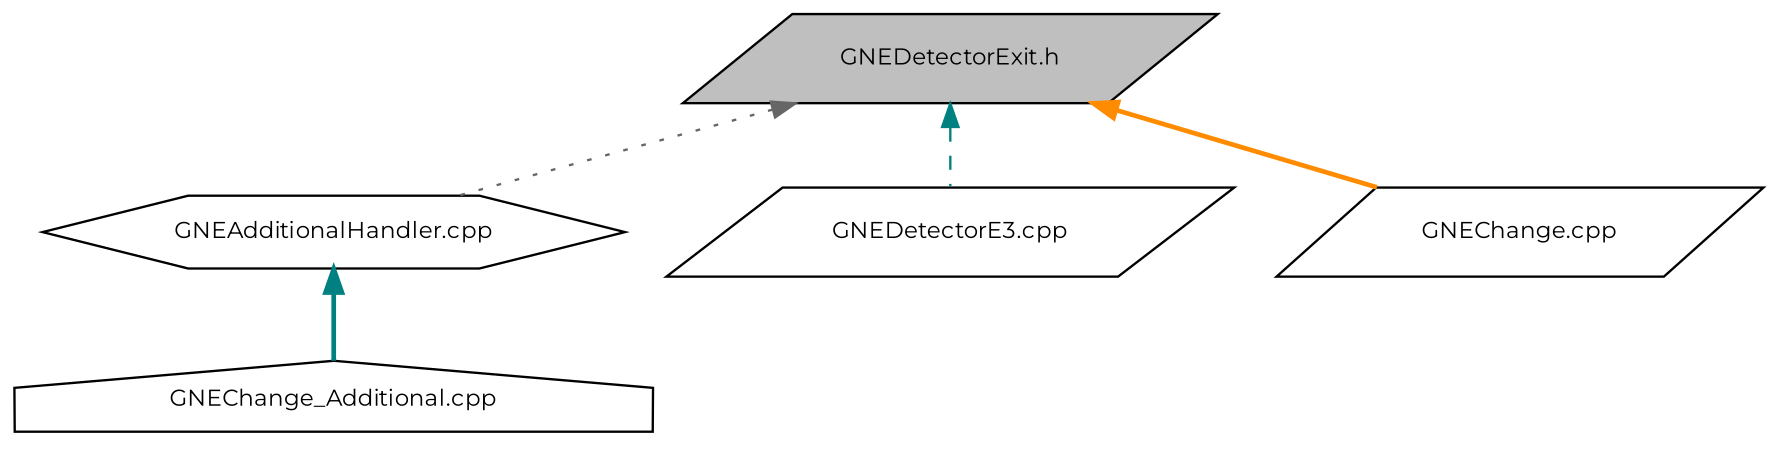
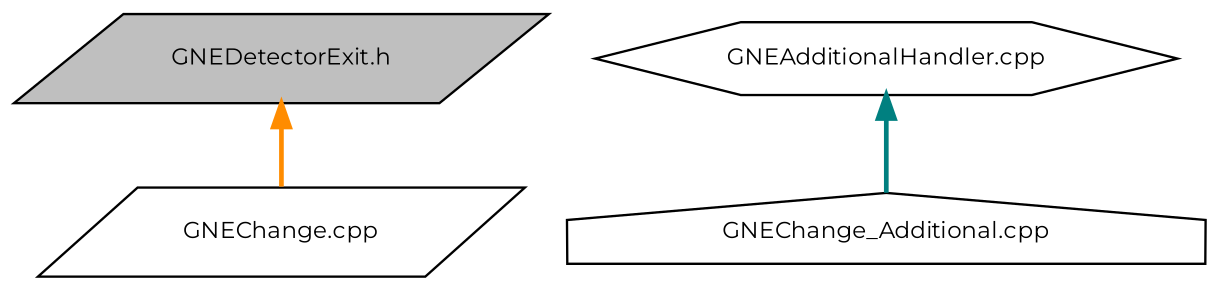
(616, 153) -> none
(950, 232) -> none
